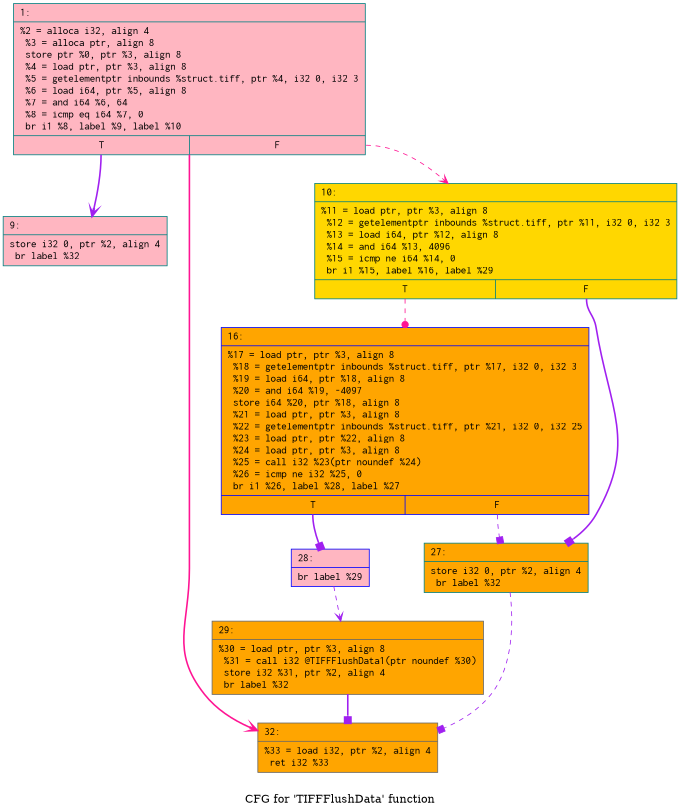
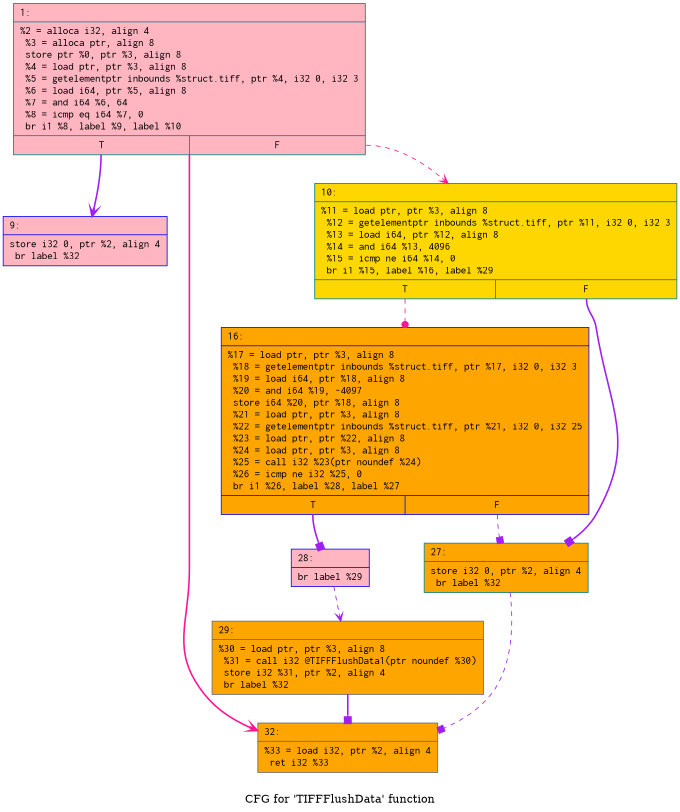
(85, 241) -> (85, 241)
